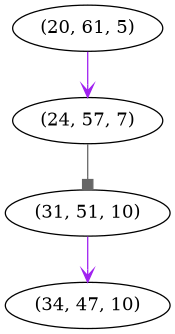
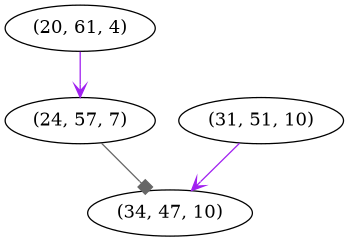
(88, 28) -> (80, 28)
(88, 161) -> (121, 162)
